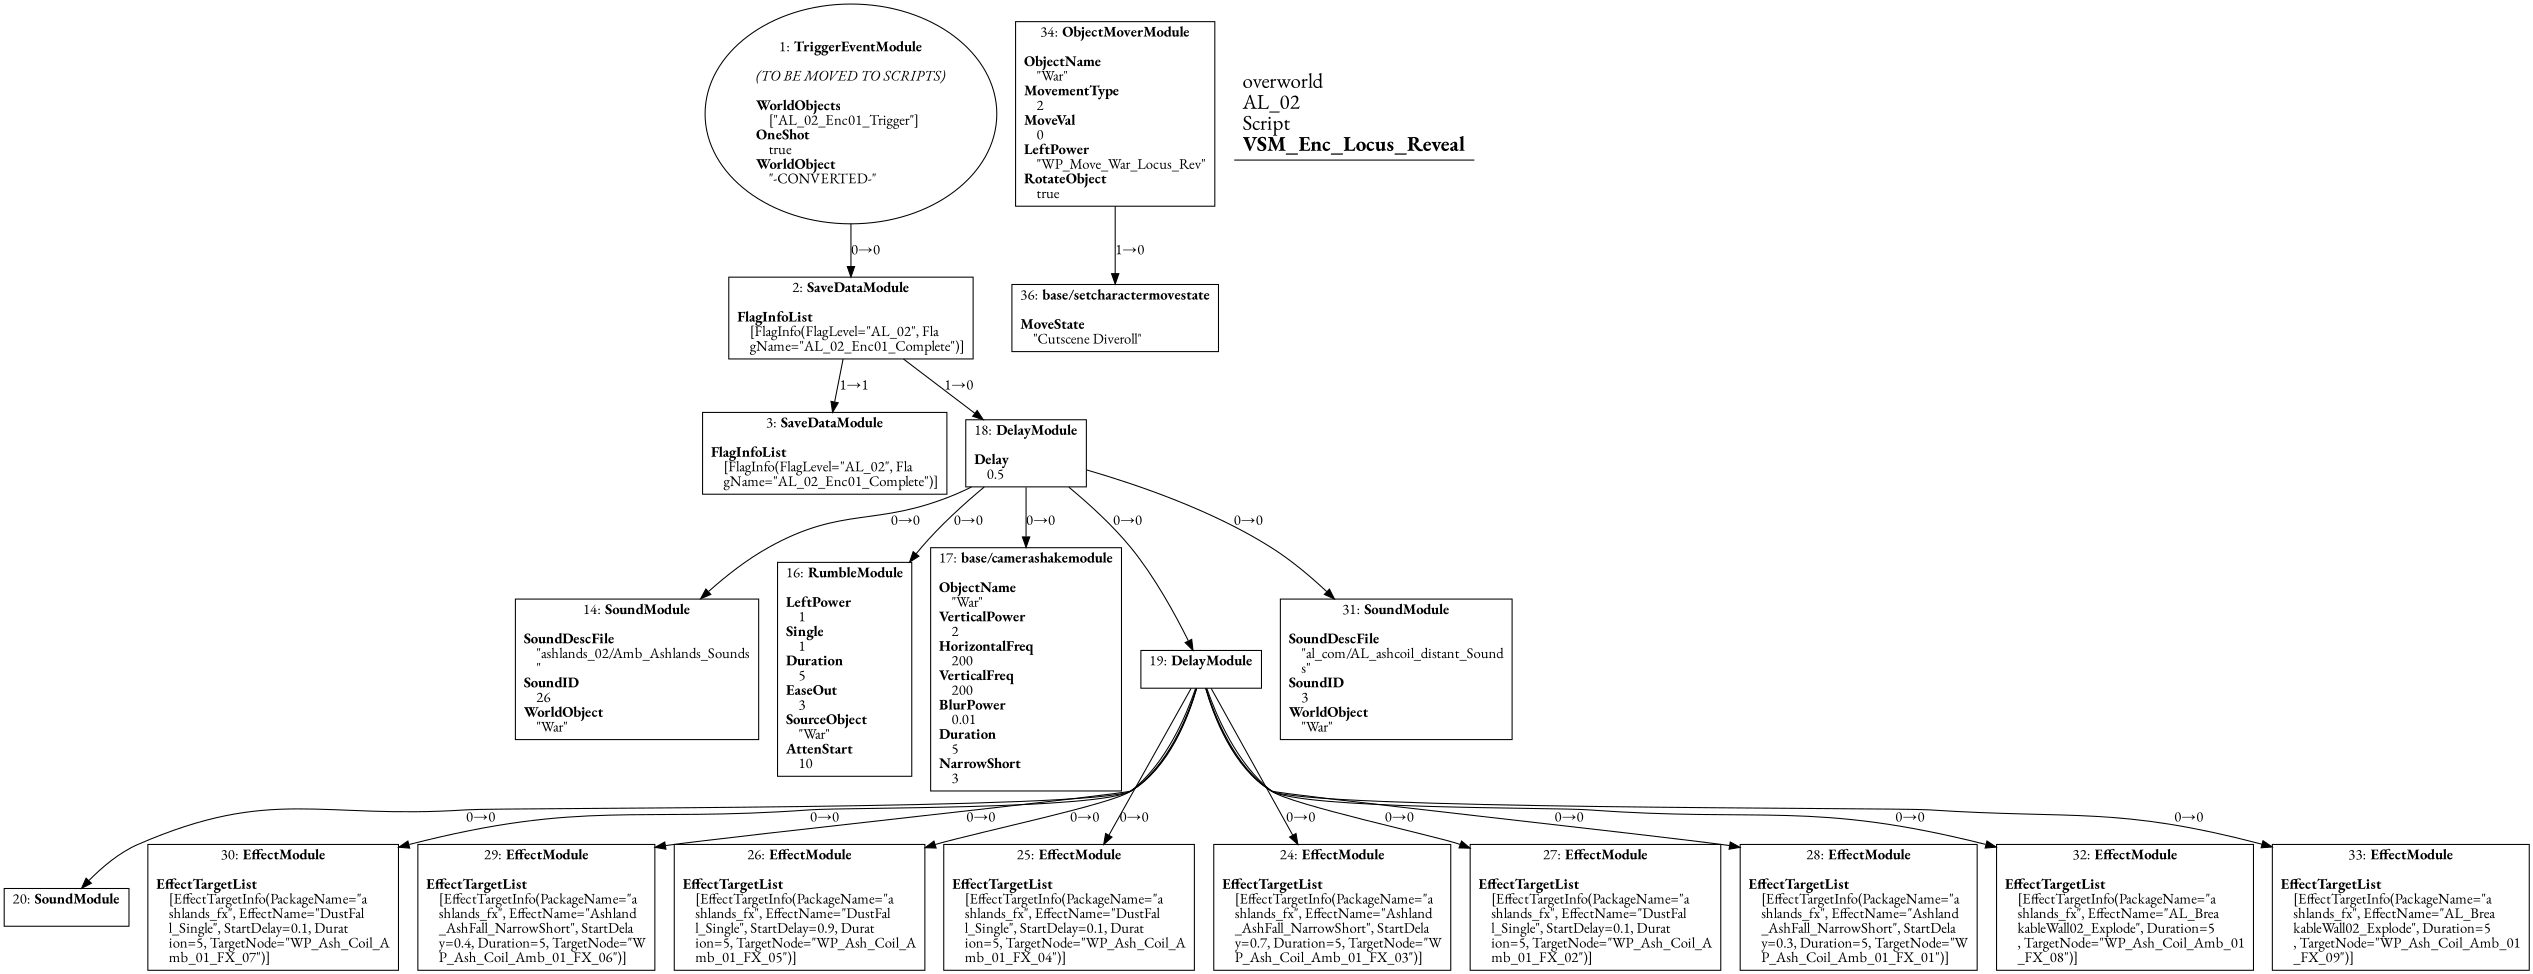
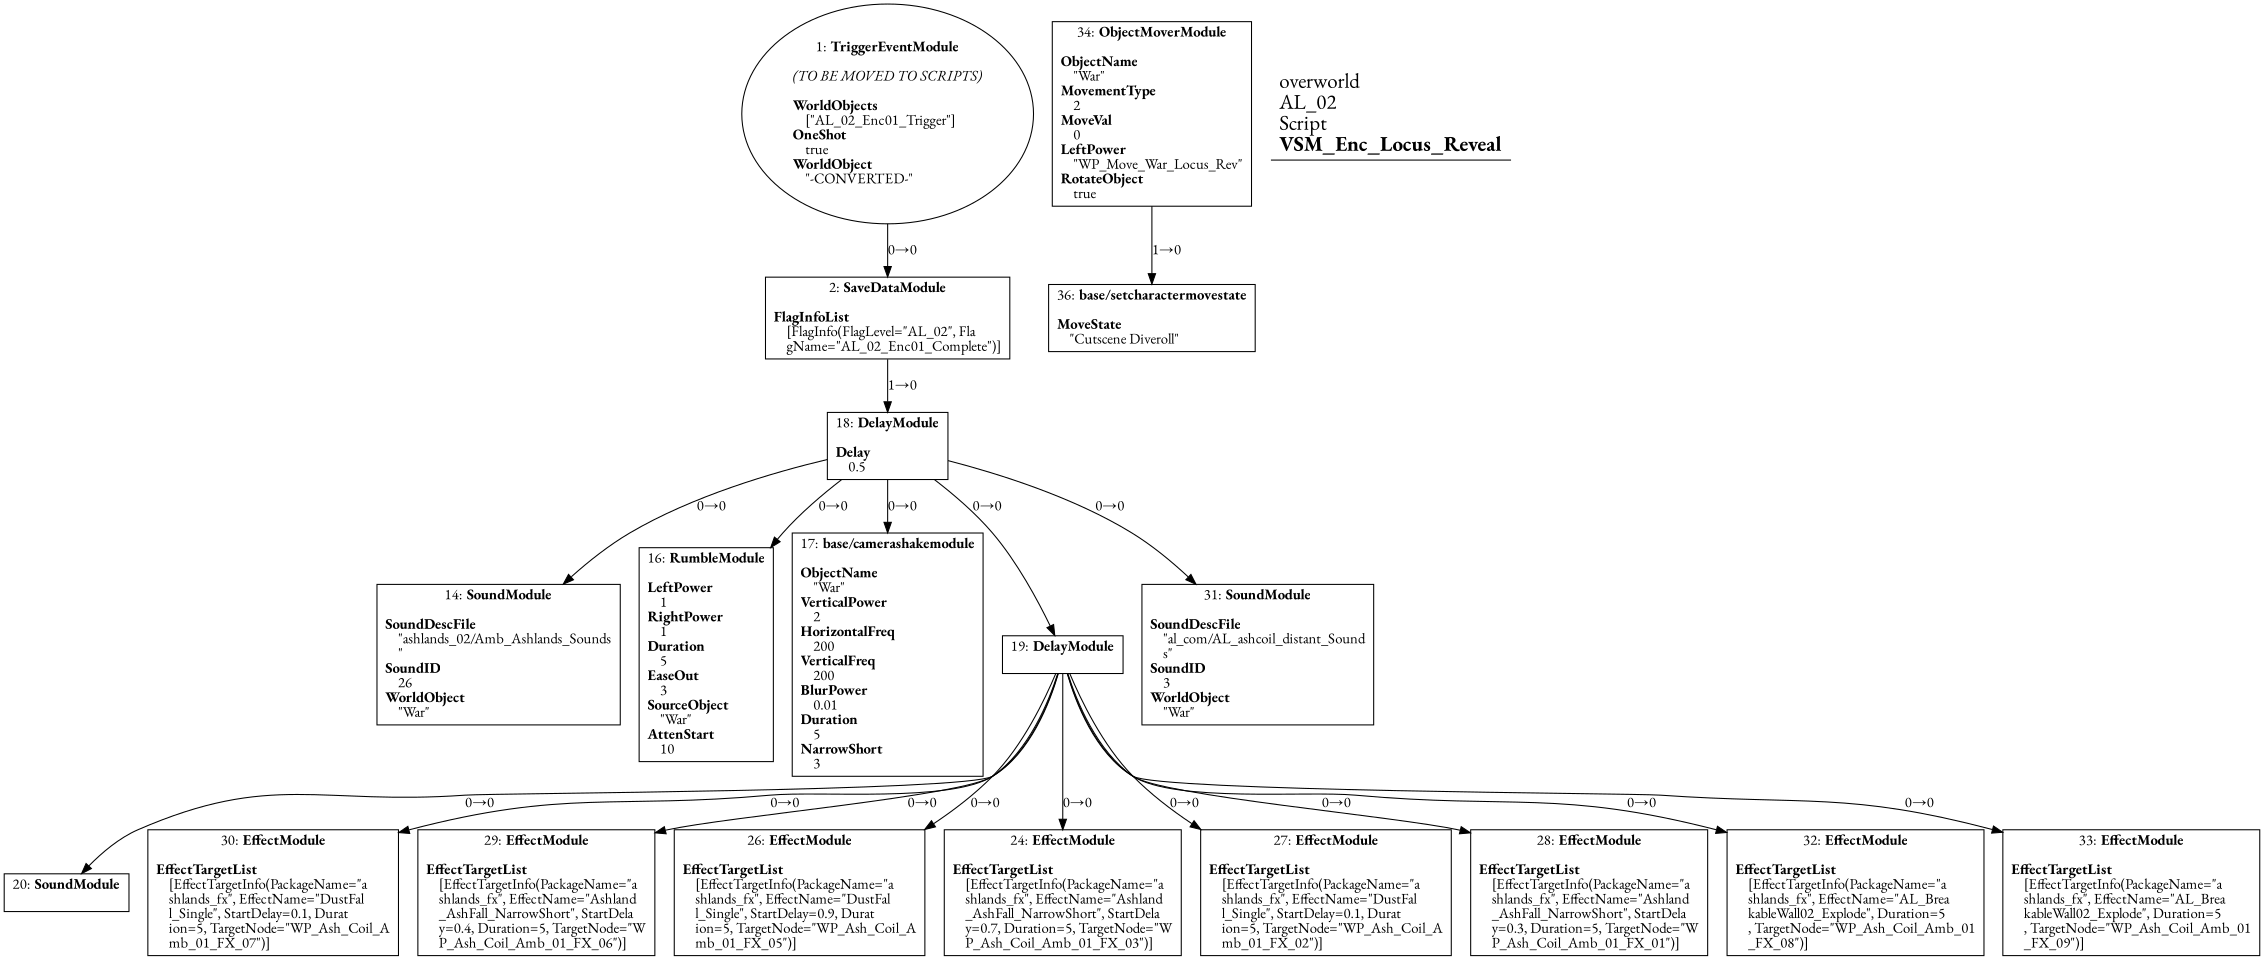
(825, 453) -> none
(805, 632) -> (686, 617)
(1069, 907) -> none
